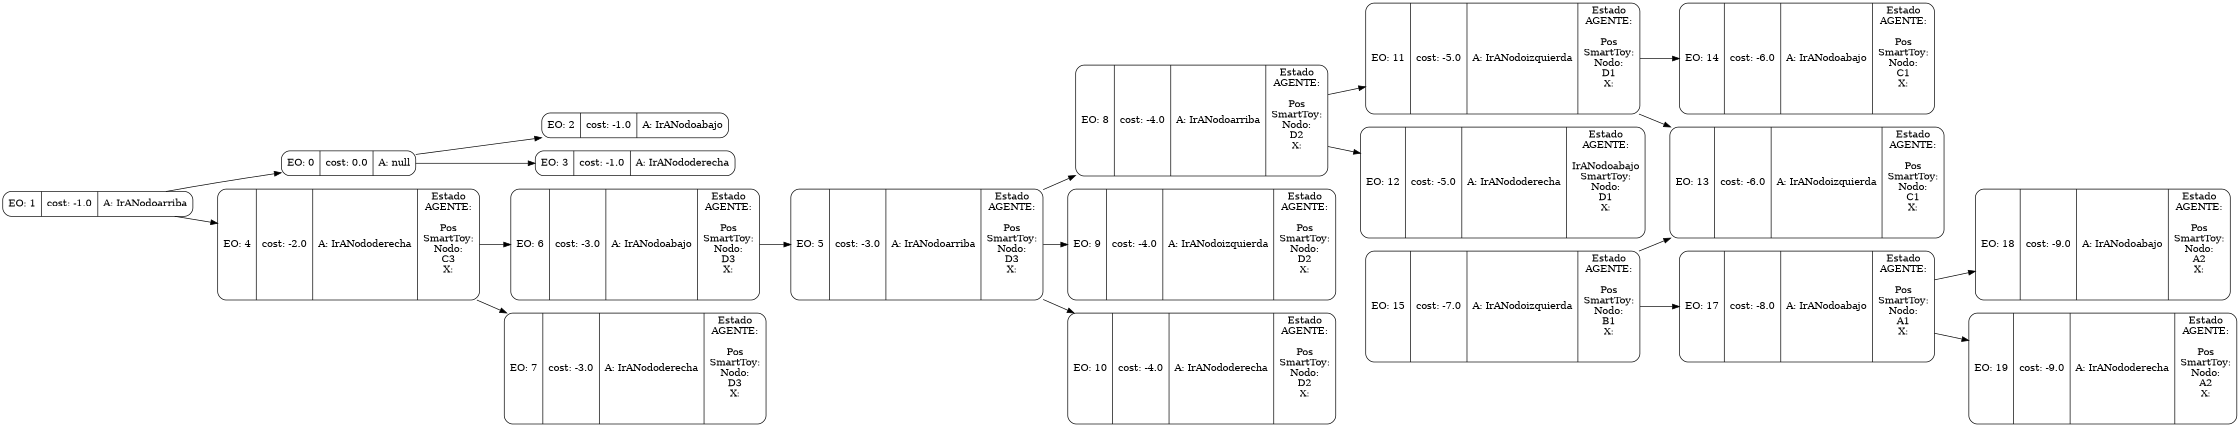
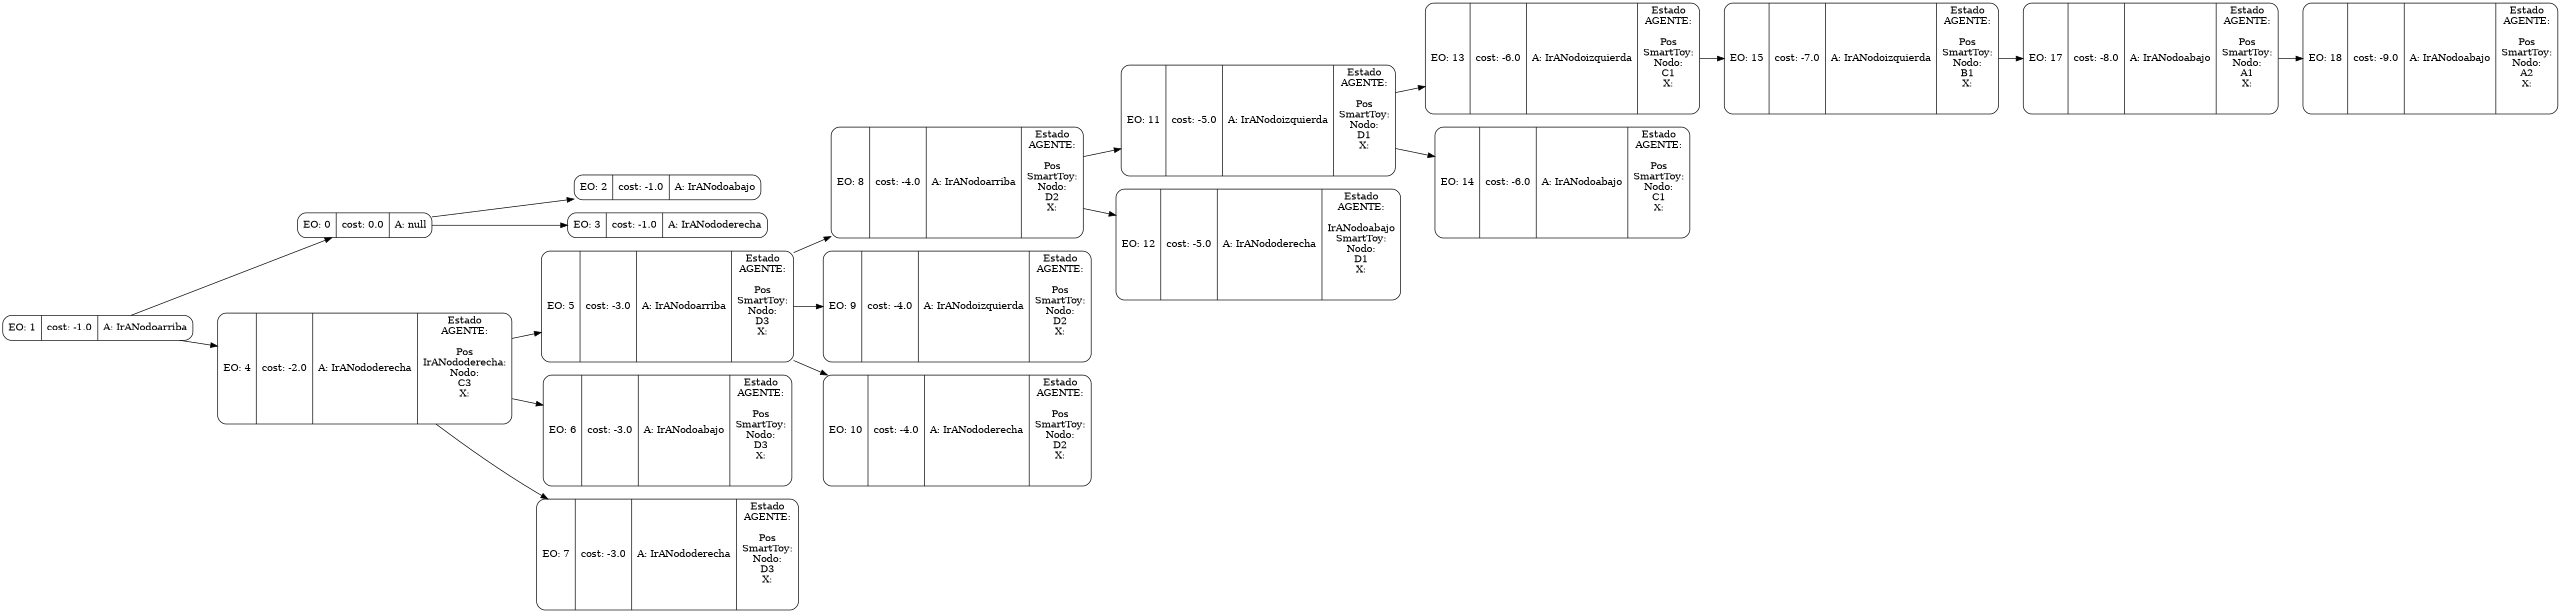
(448, 239) -> (465, 363)
(772, 245) -> (523, 336)
(1652, 246) -> (1709, 59)
(2103, 369) -> none
